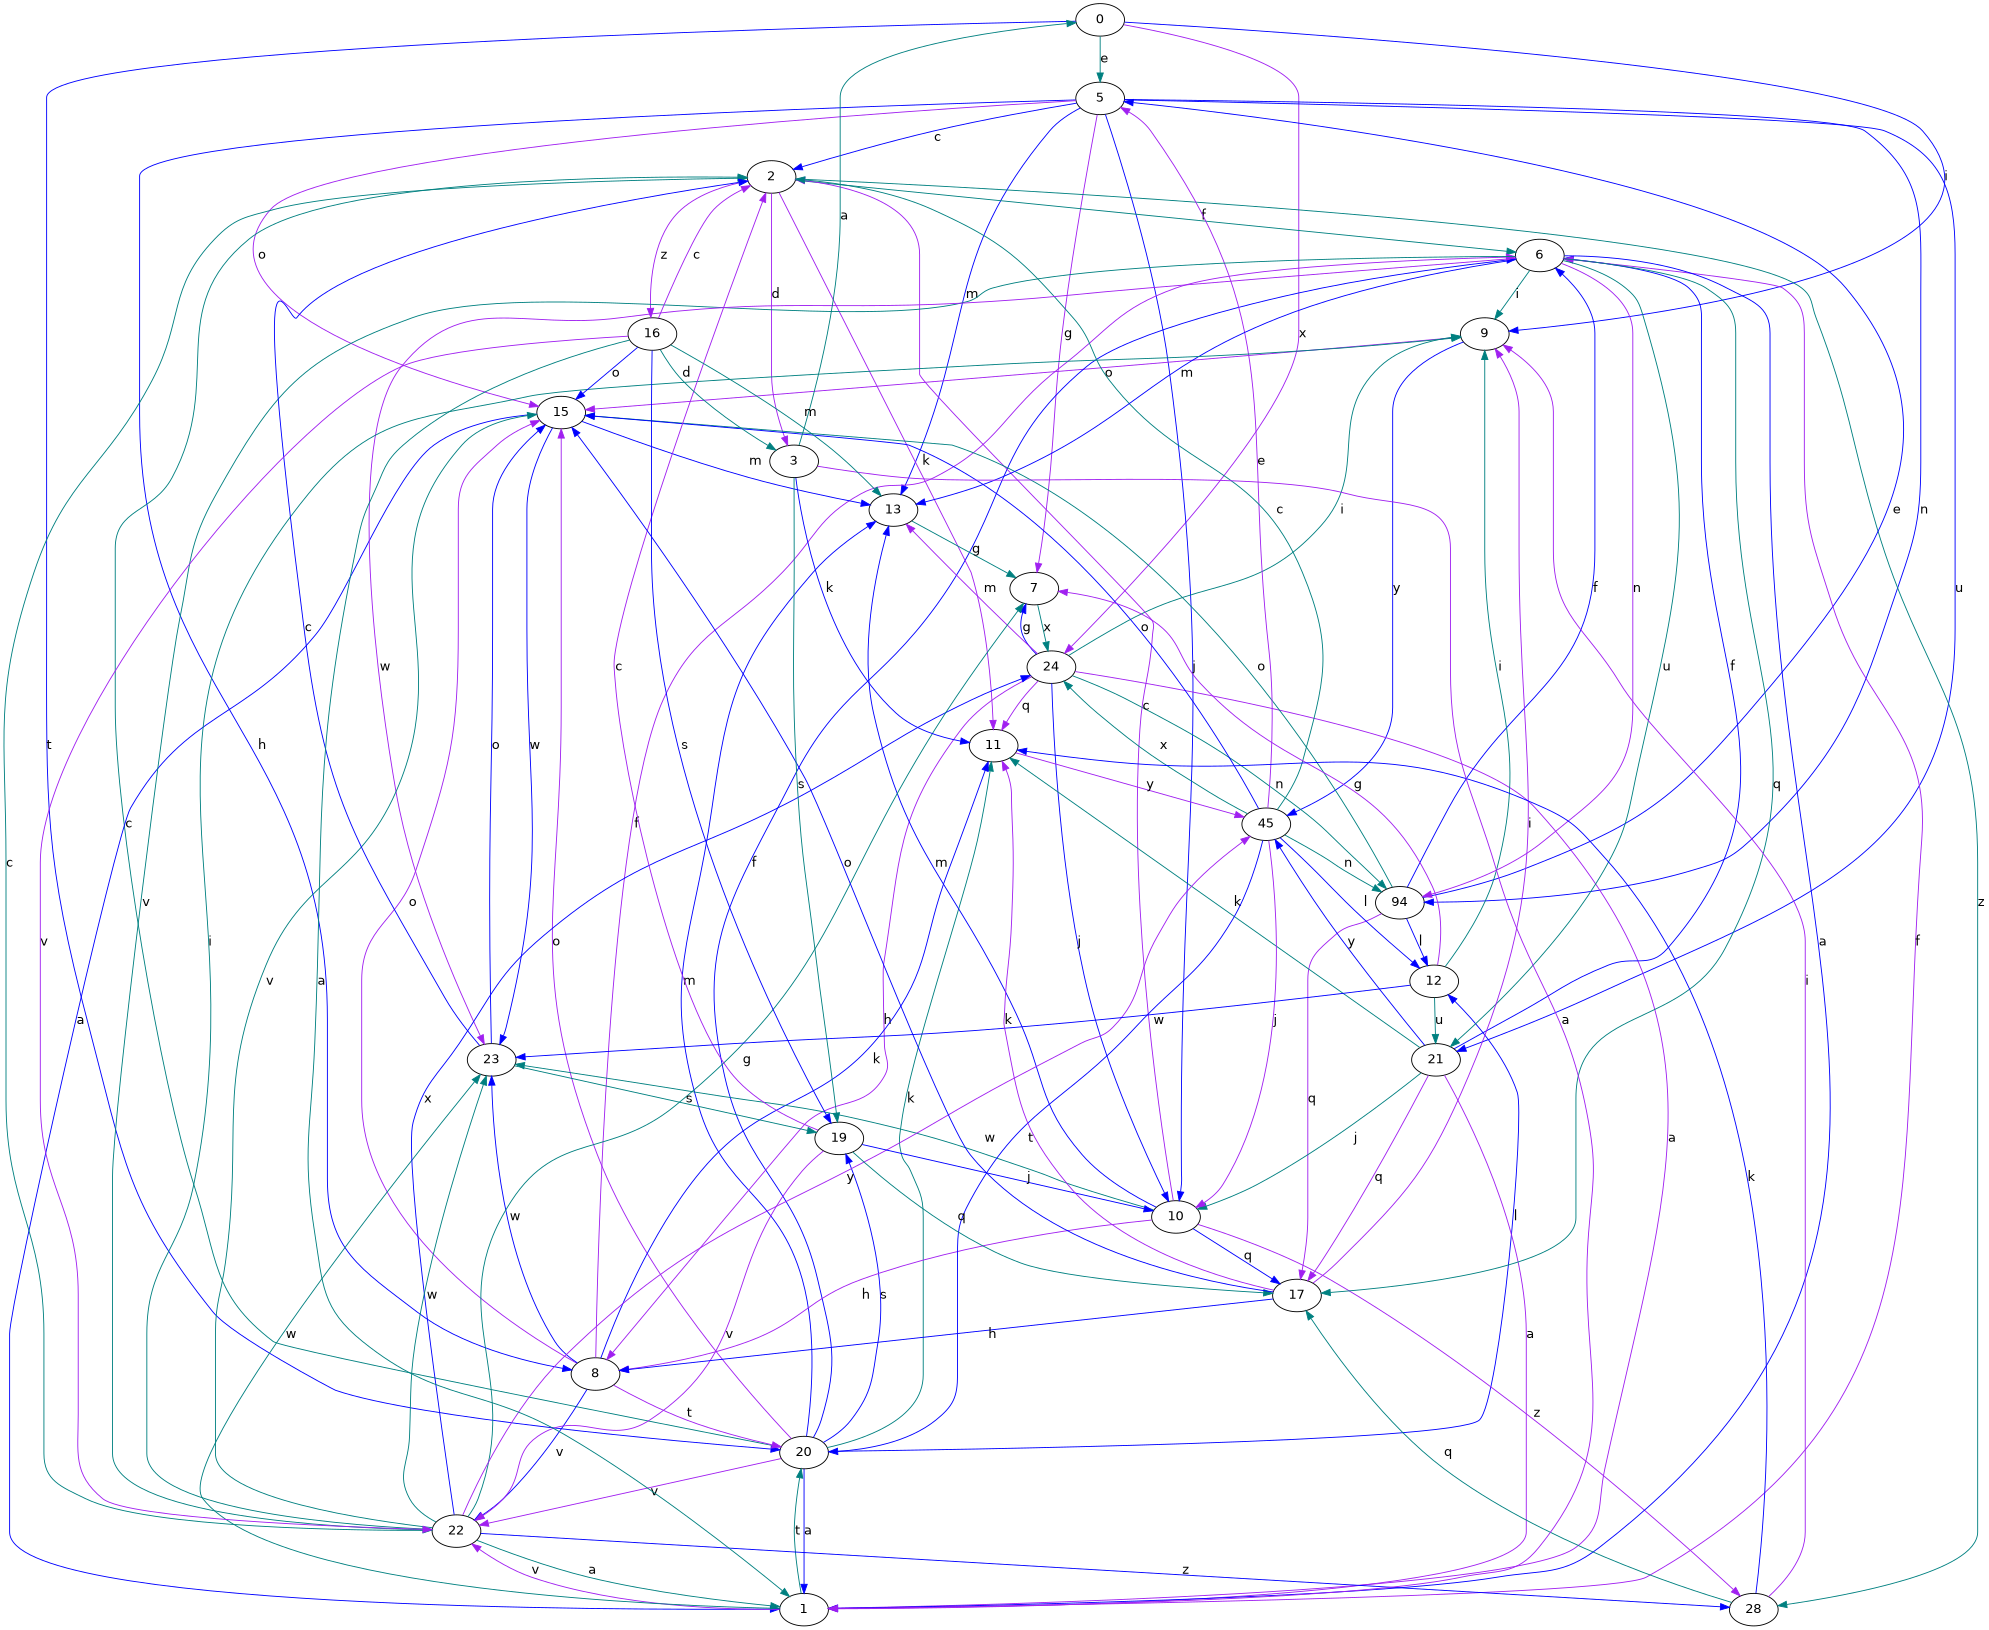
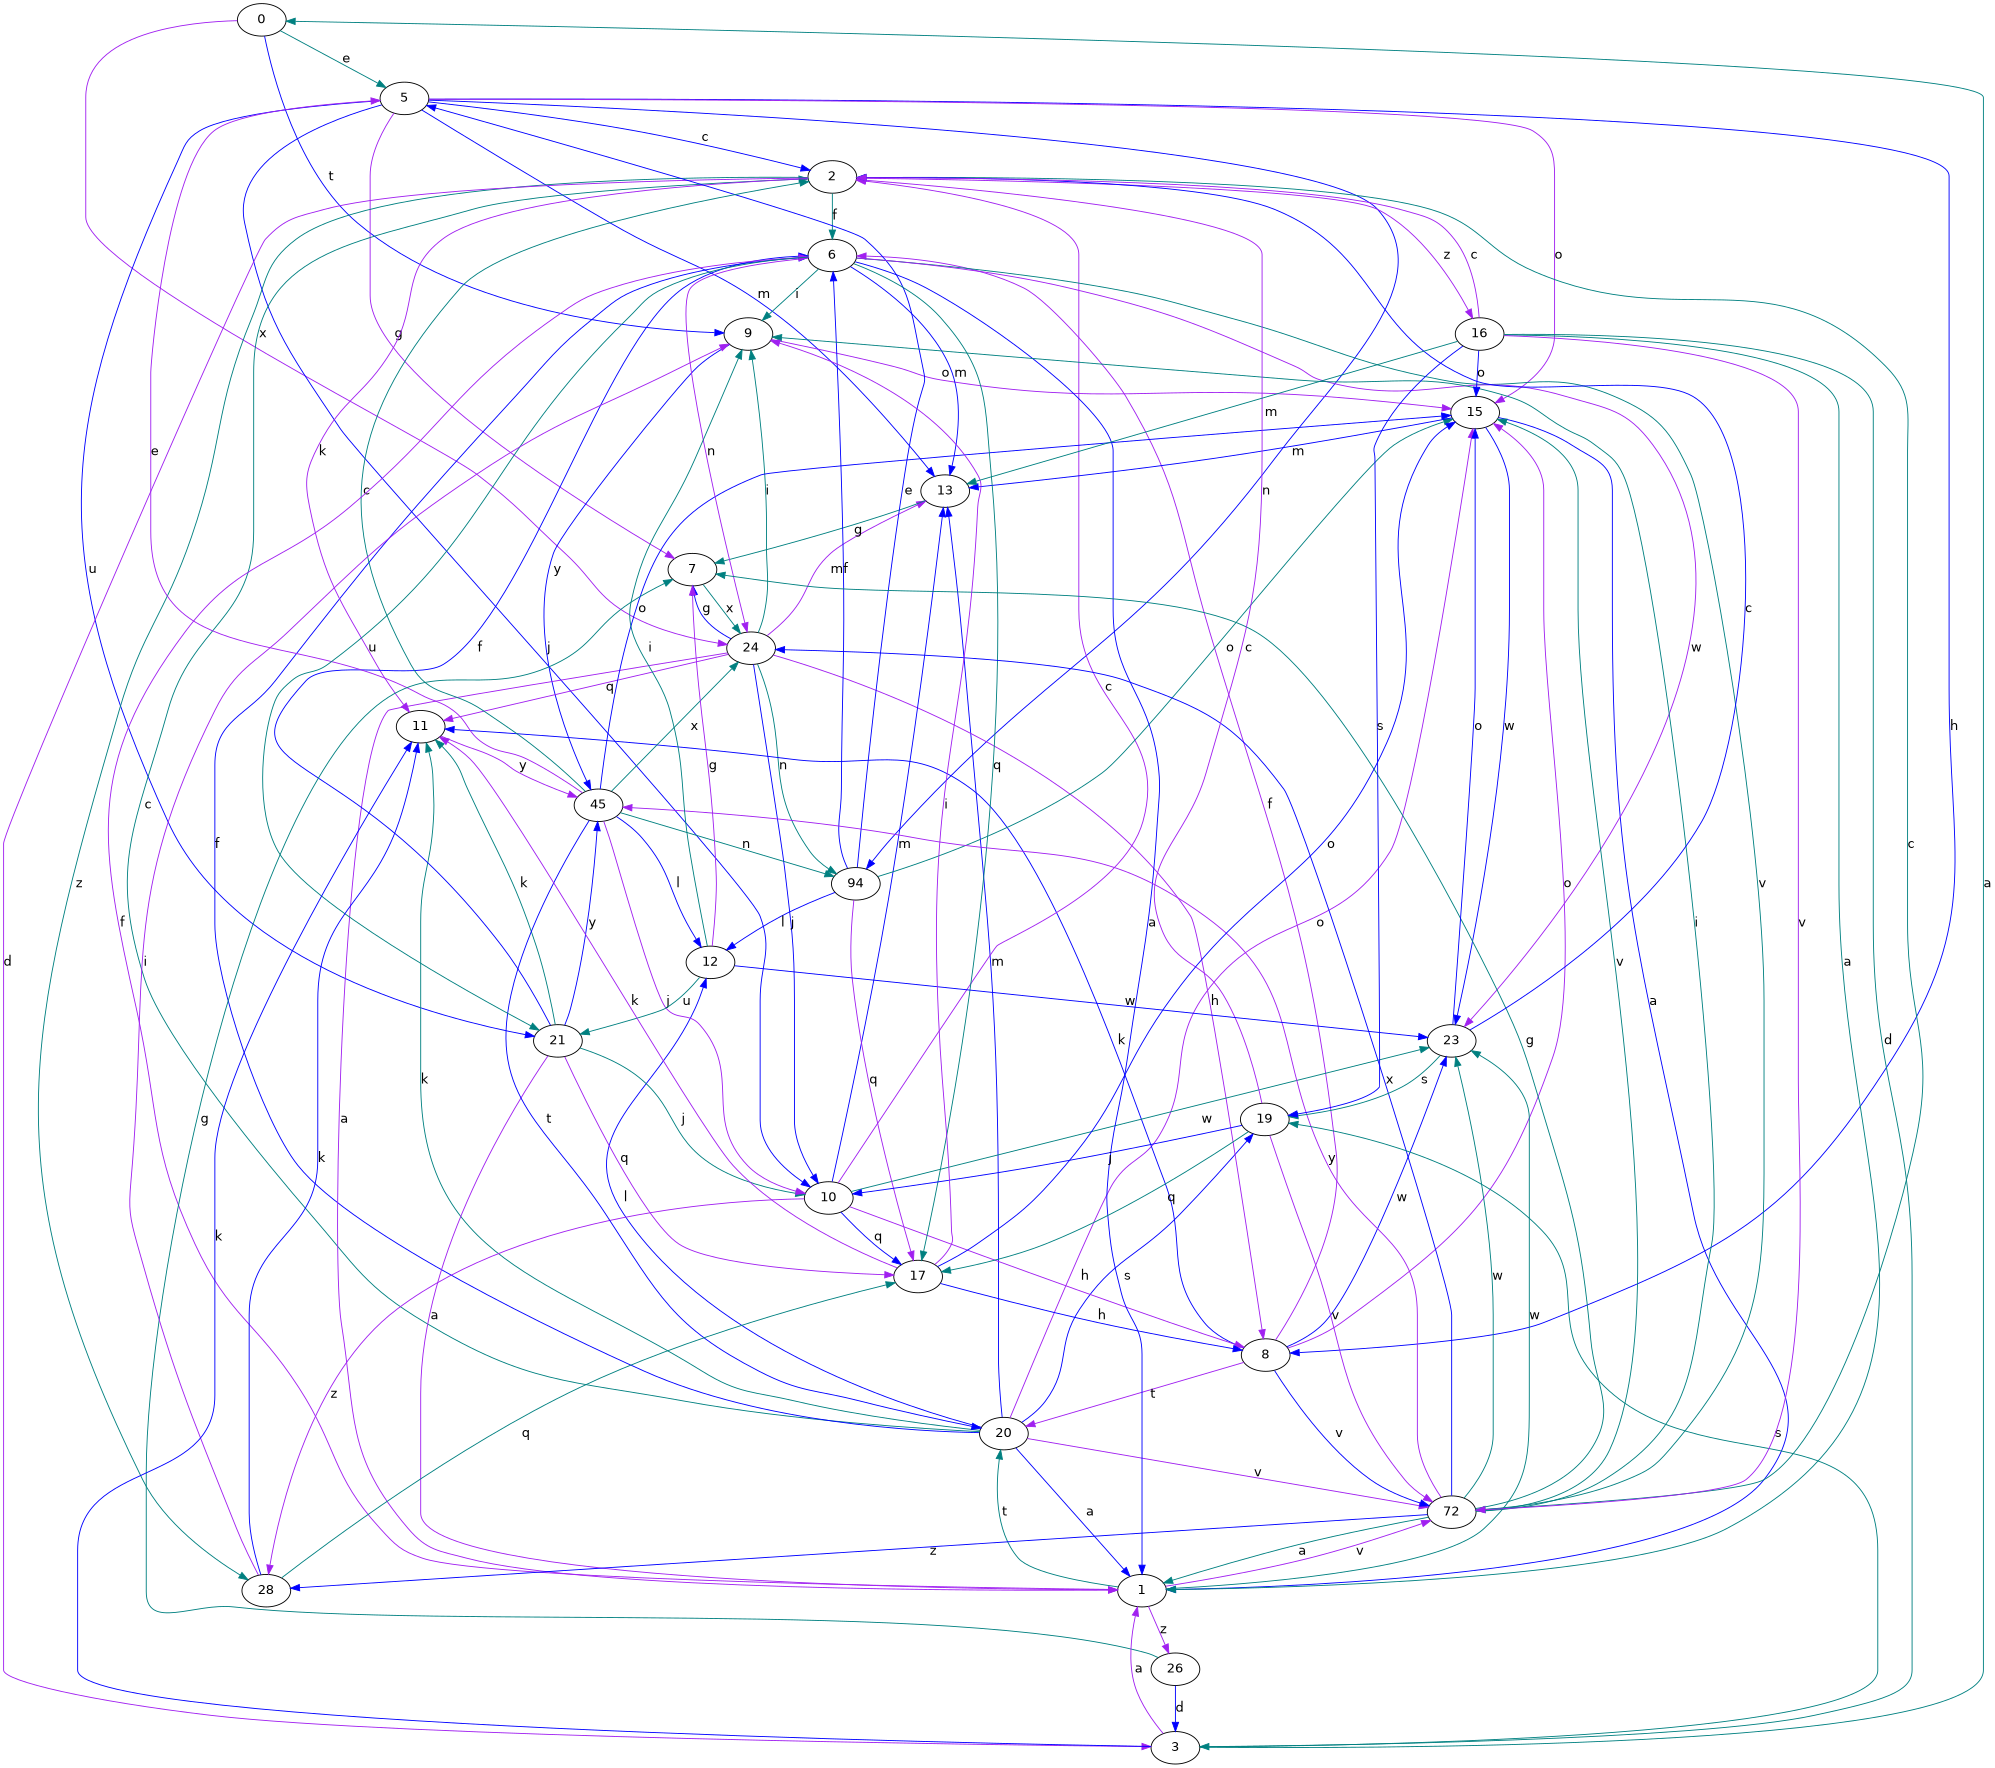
(1946, 177) -> (331, 177)
(47, 496) -> none
(1633, 614) -> (695, 396)
(456, 1531) -> (1452, 1512)
none -> (1175, 1669)
